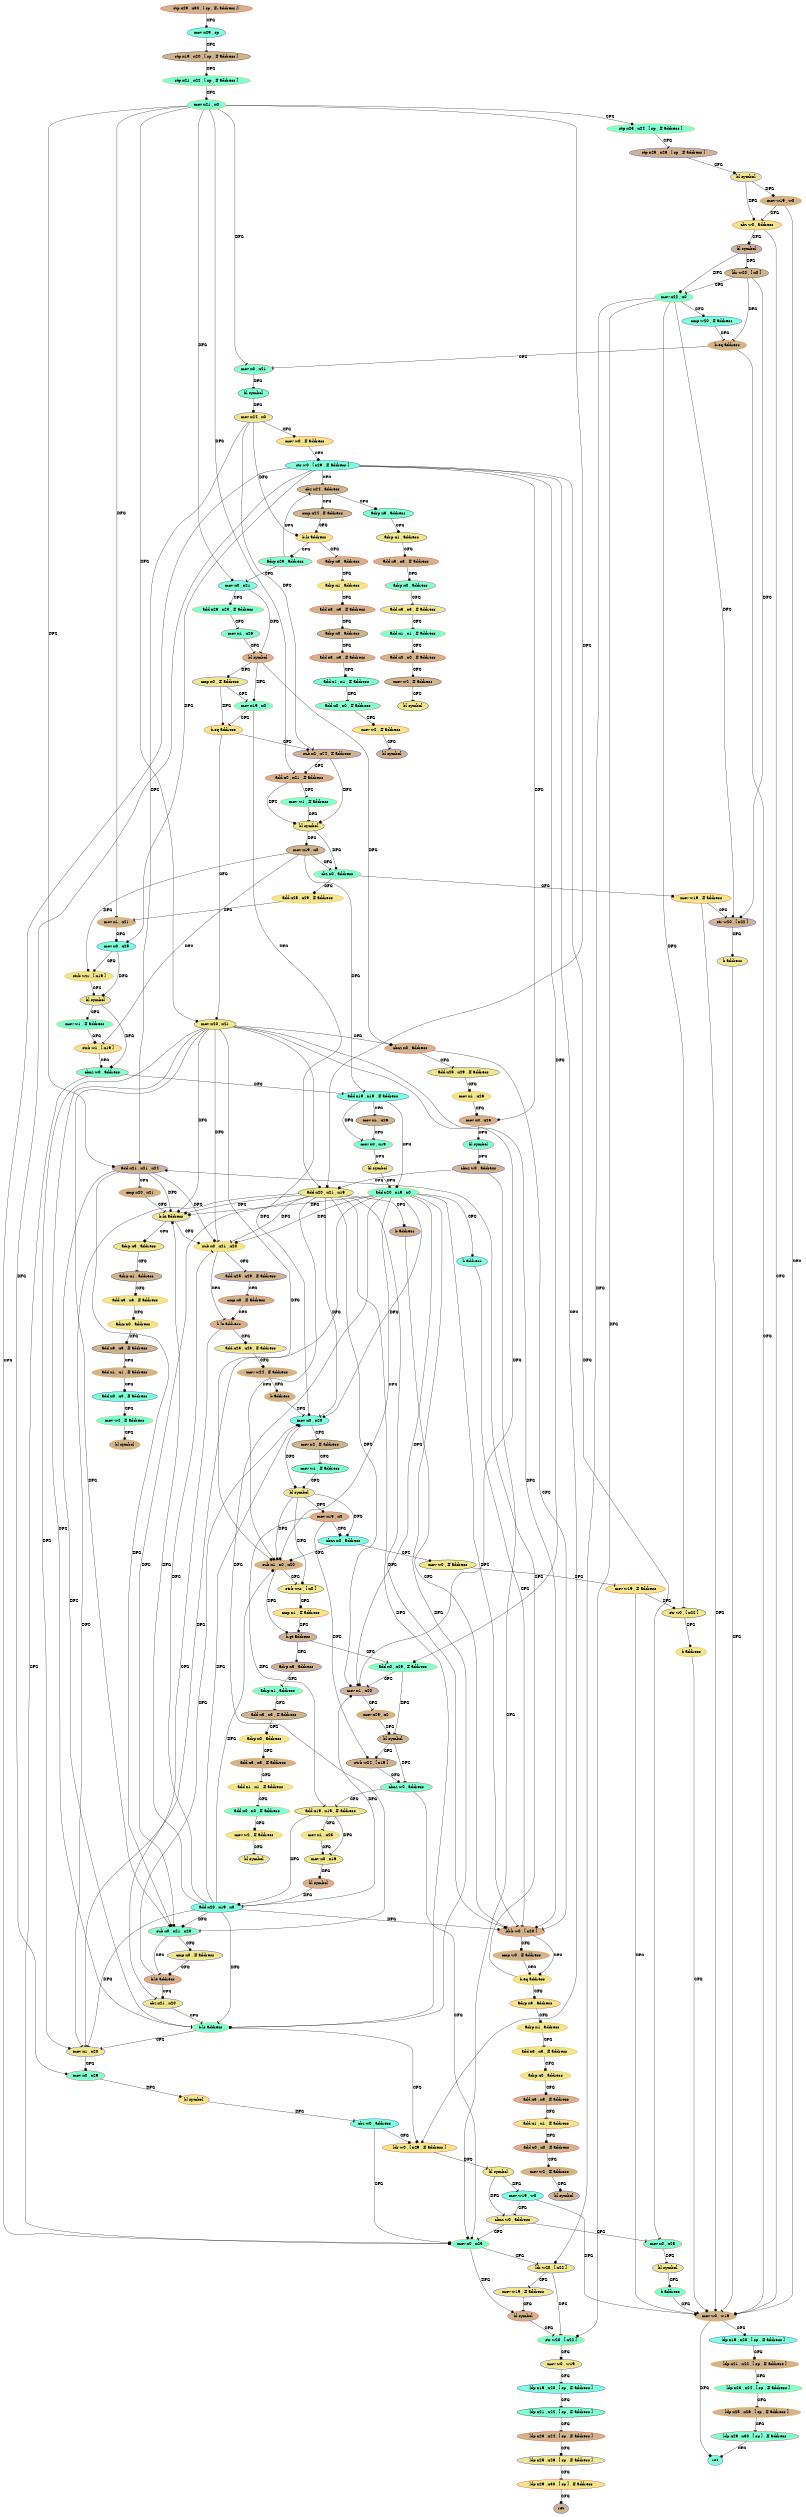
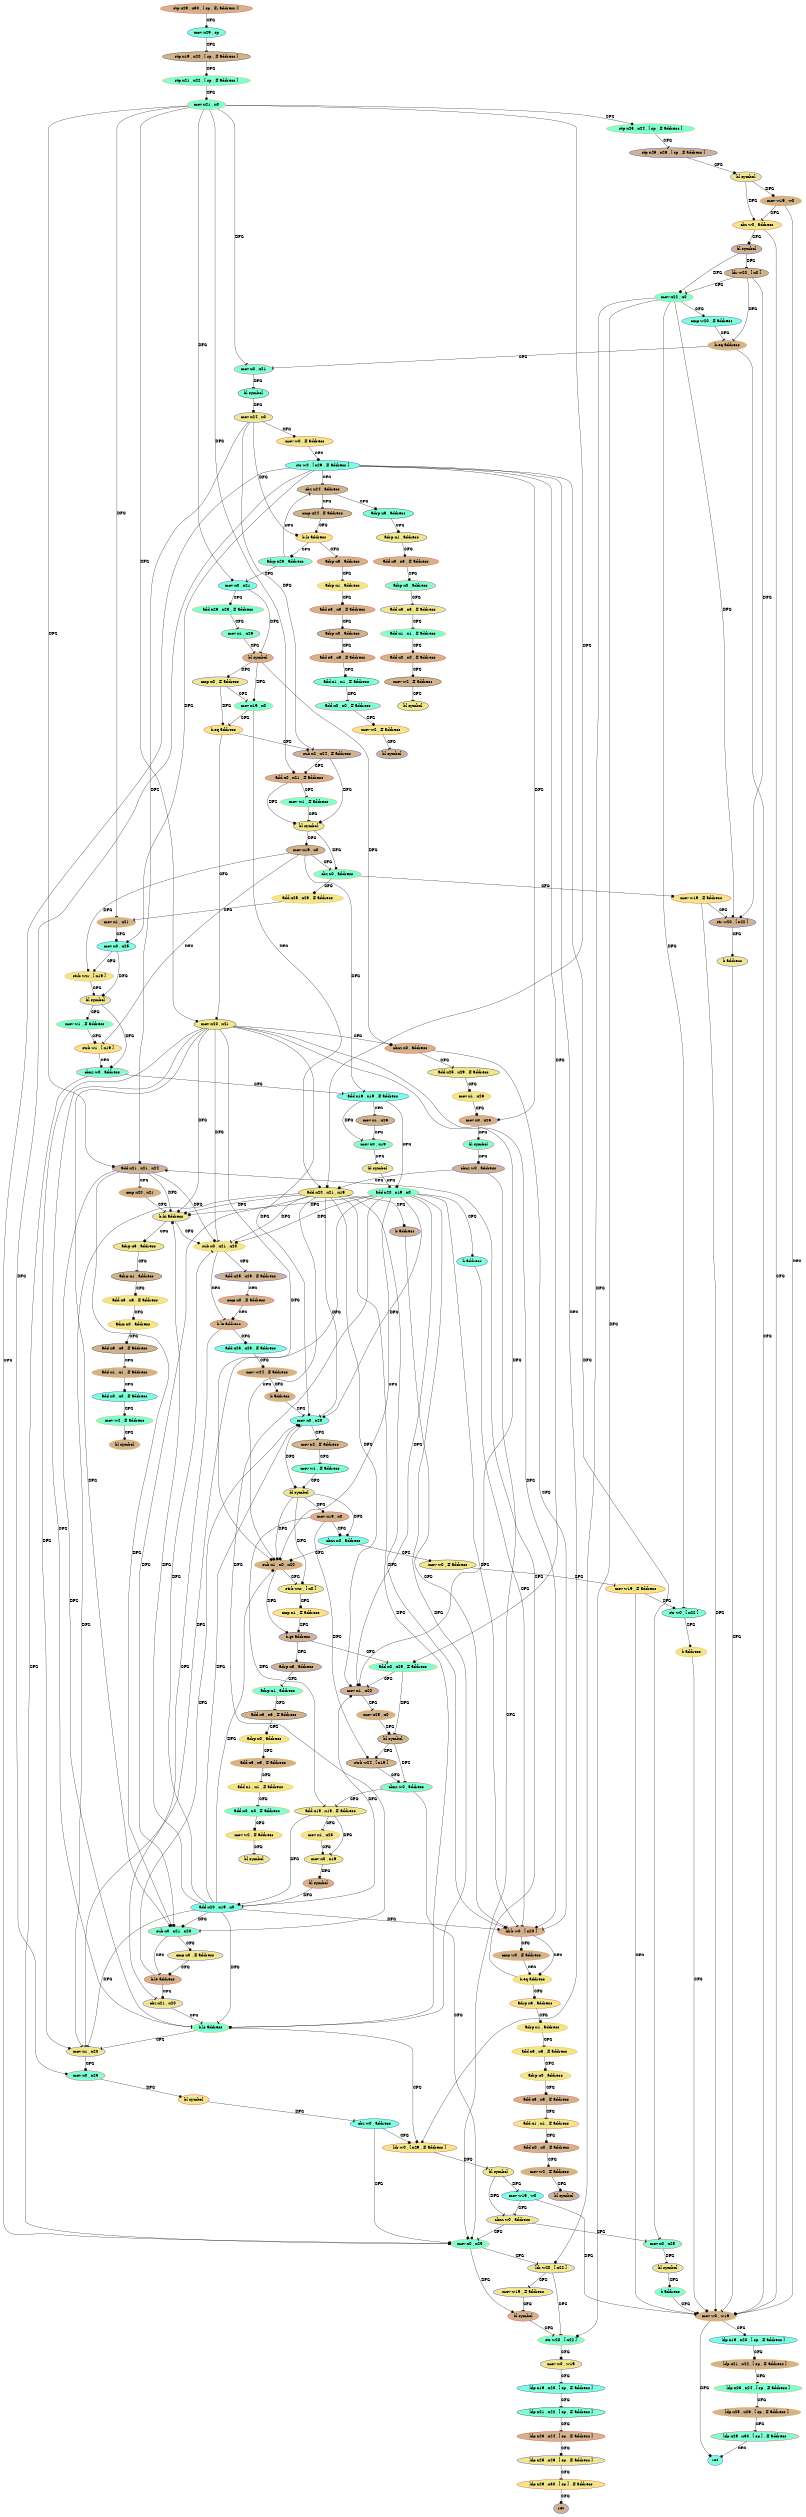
(215, 449) -> (215, 449)
(251, 1349) -> (251, 1349)
(684, 1613) -> (684, 1613)
